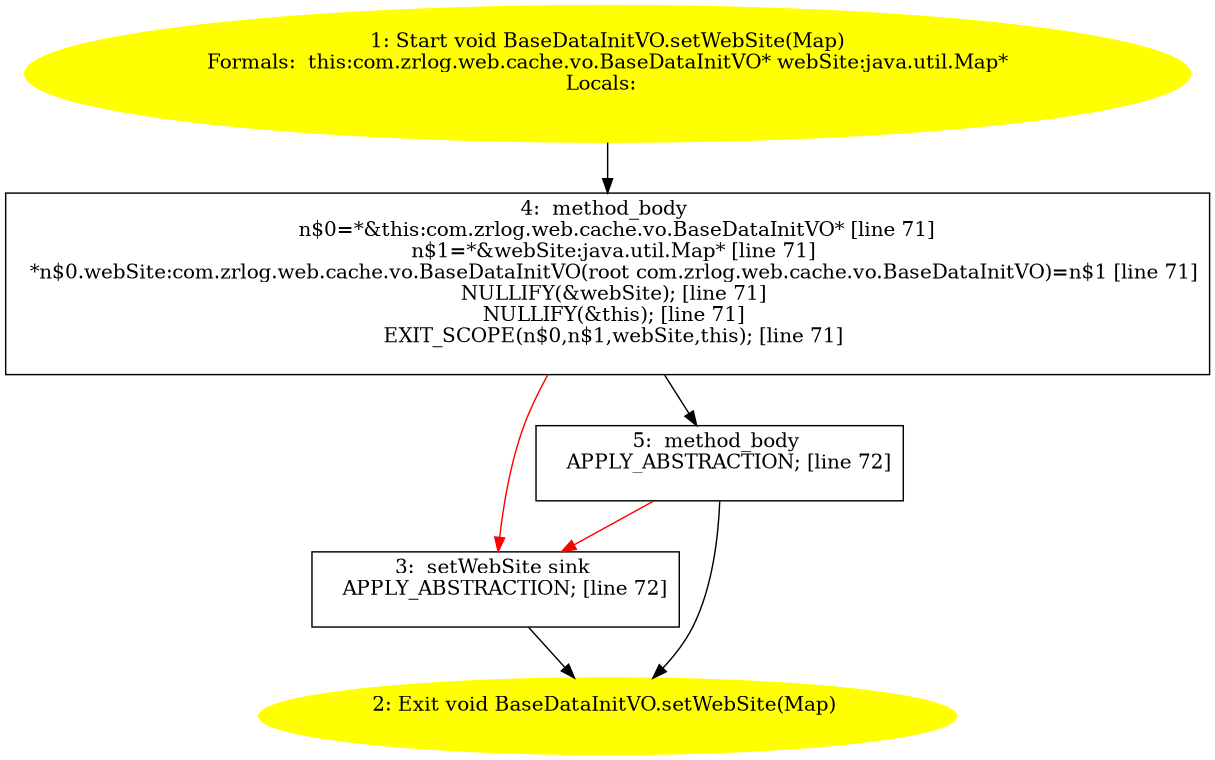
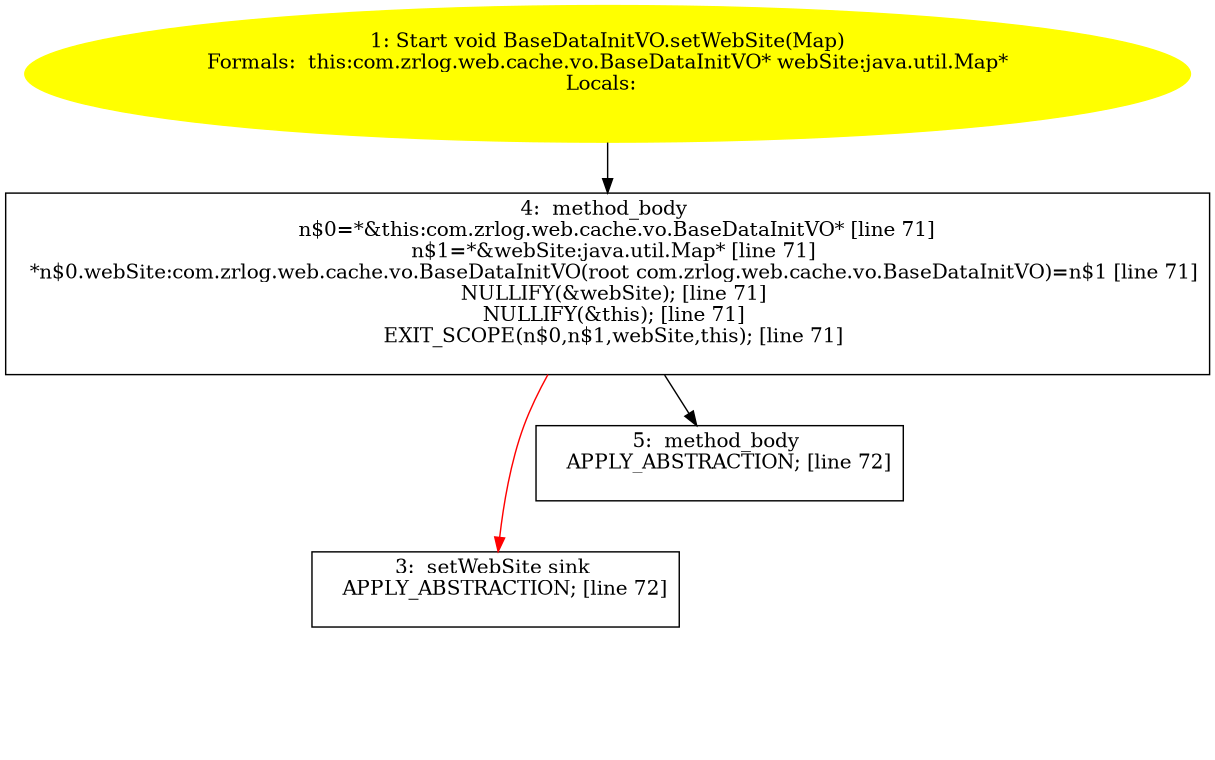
(614, 523) -> none
(608, 716) -> none
